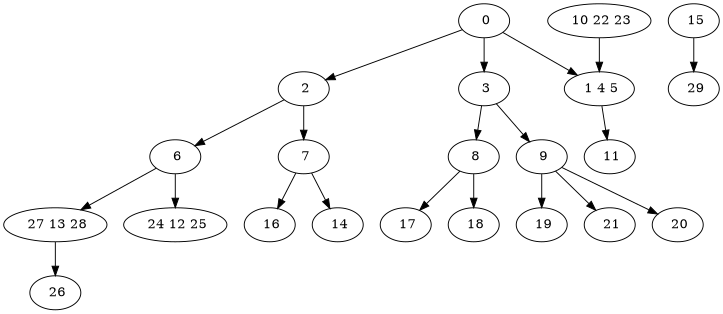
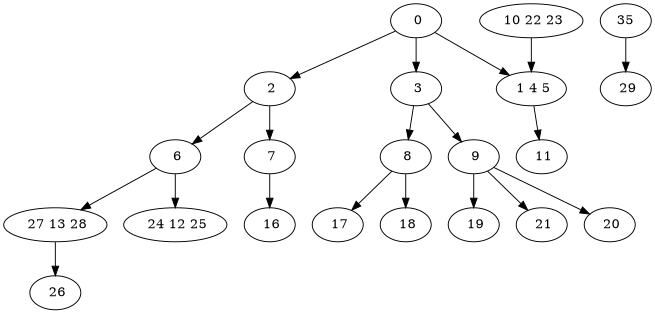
(694, 21) -> (626, 21)
(338, 225) -> none
